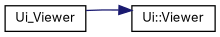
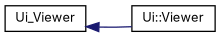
(102, 10) -> (115, 27)
